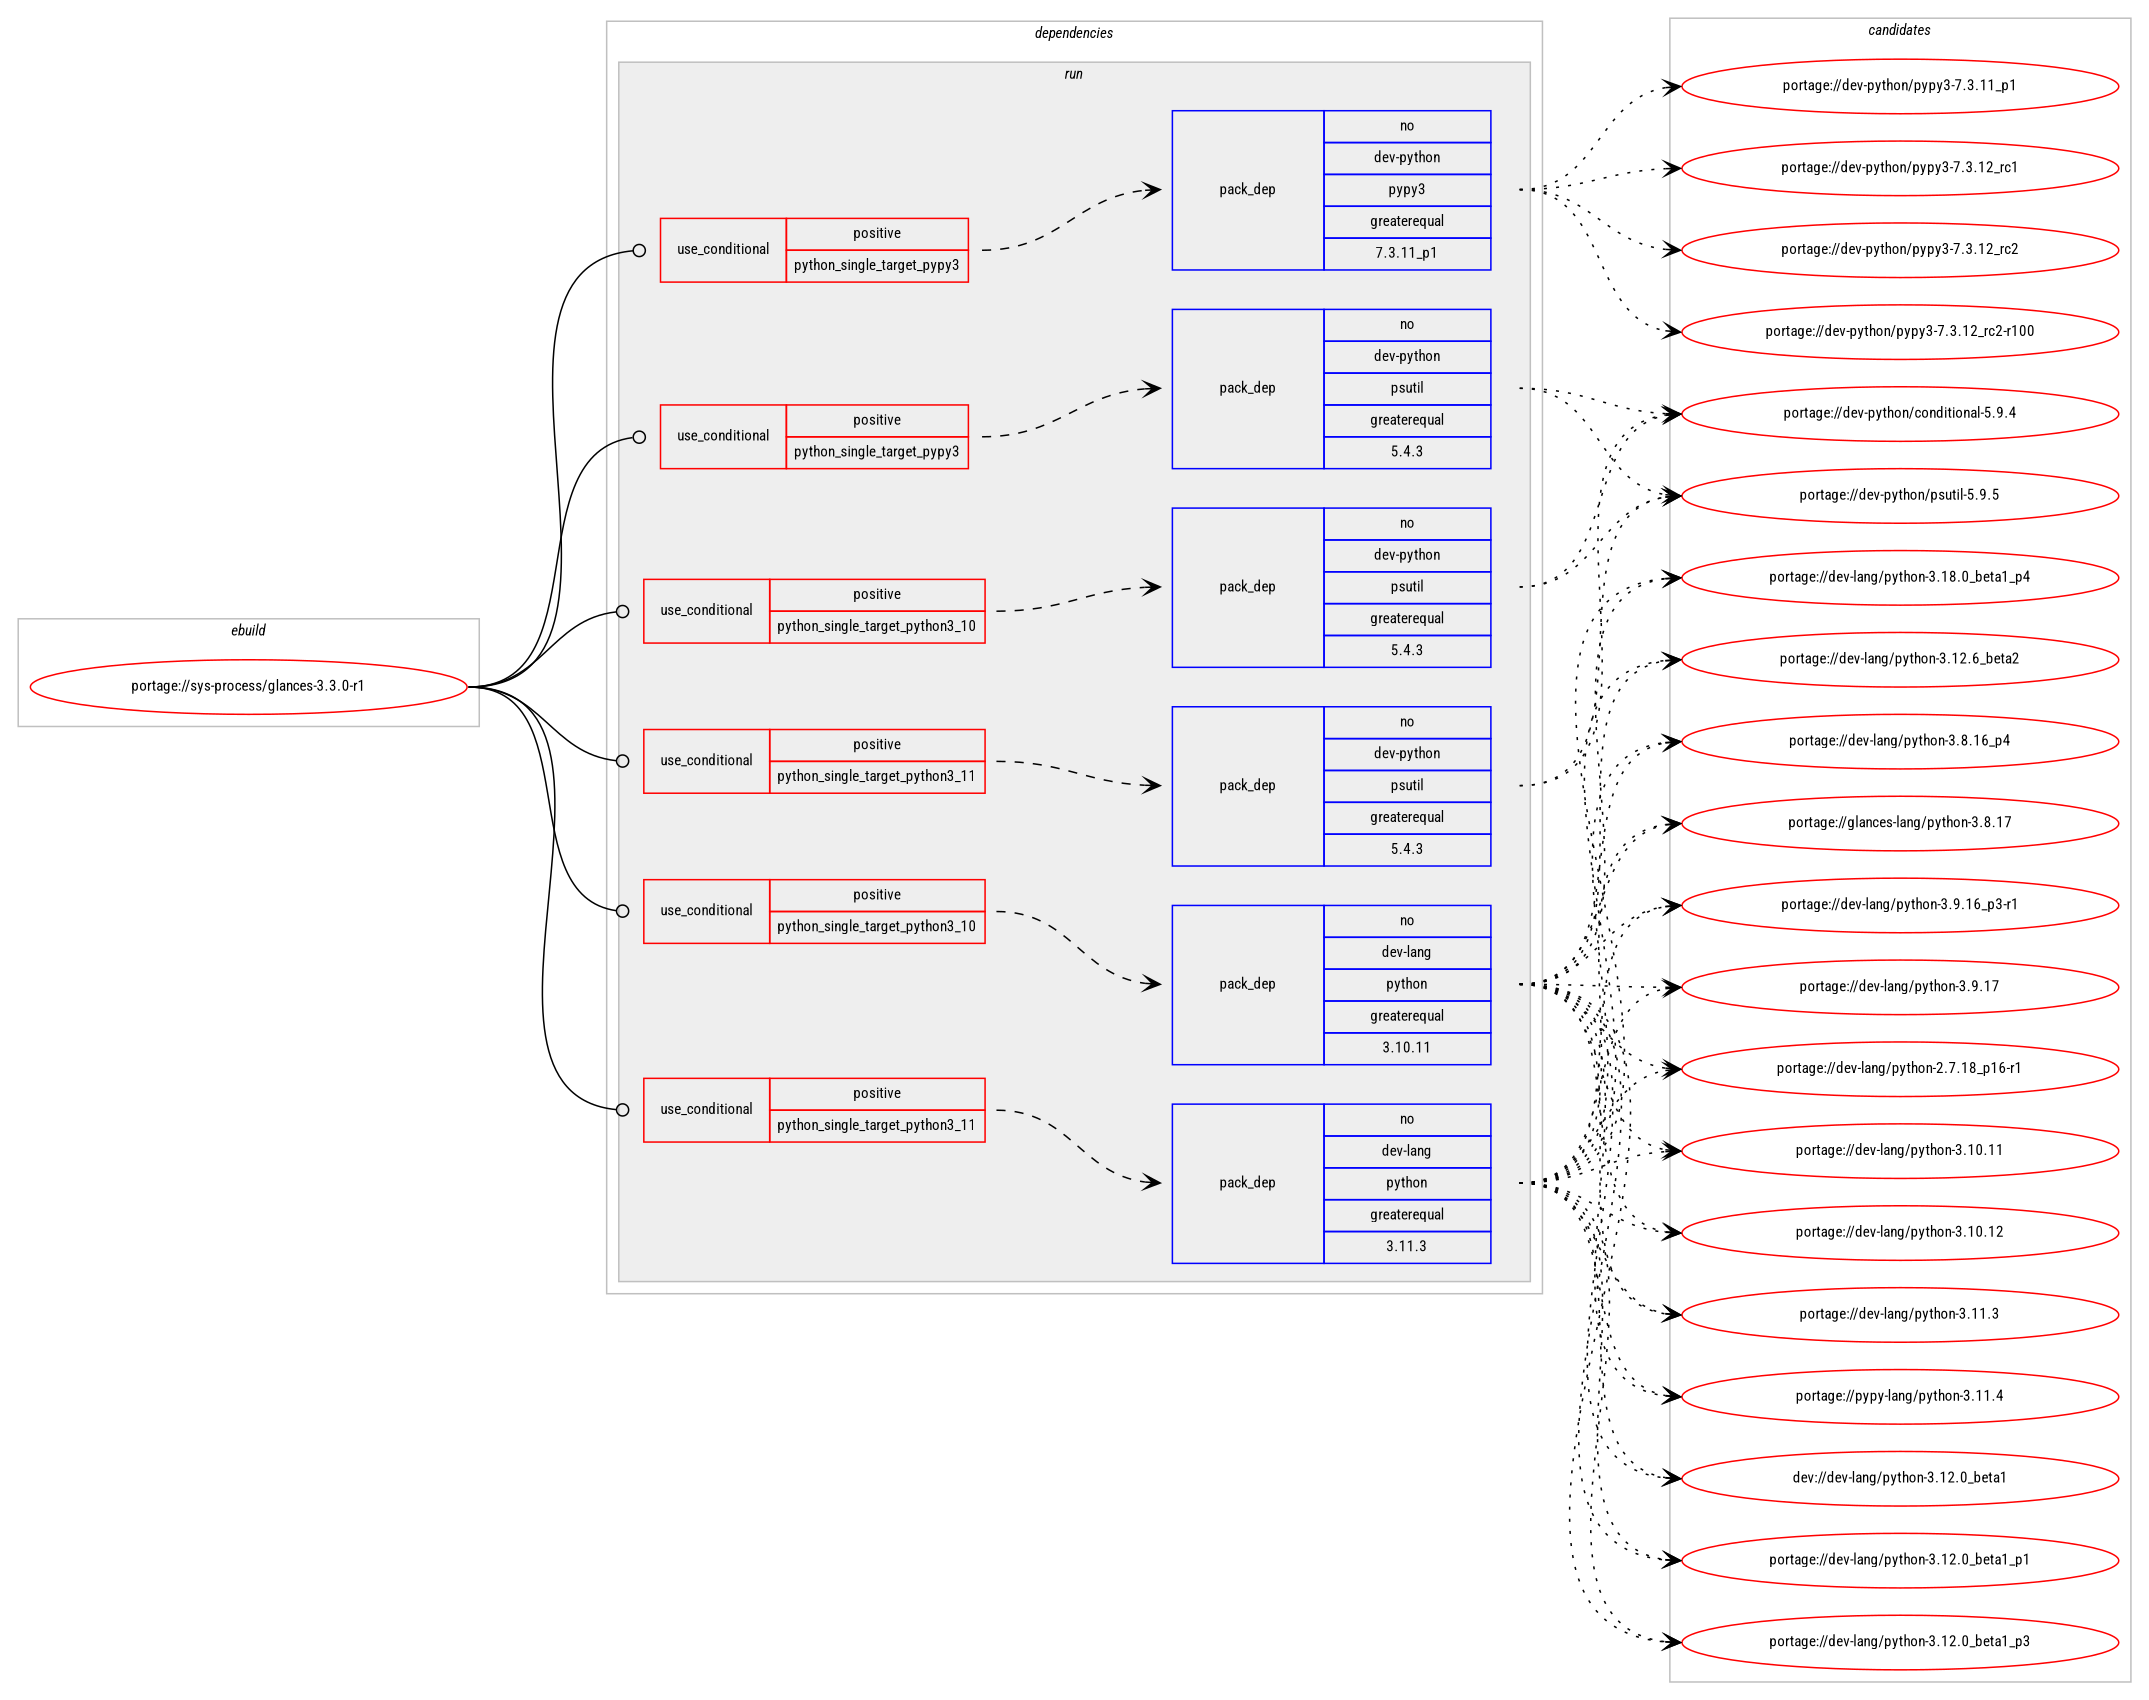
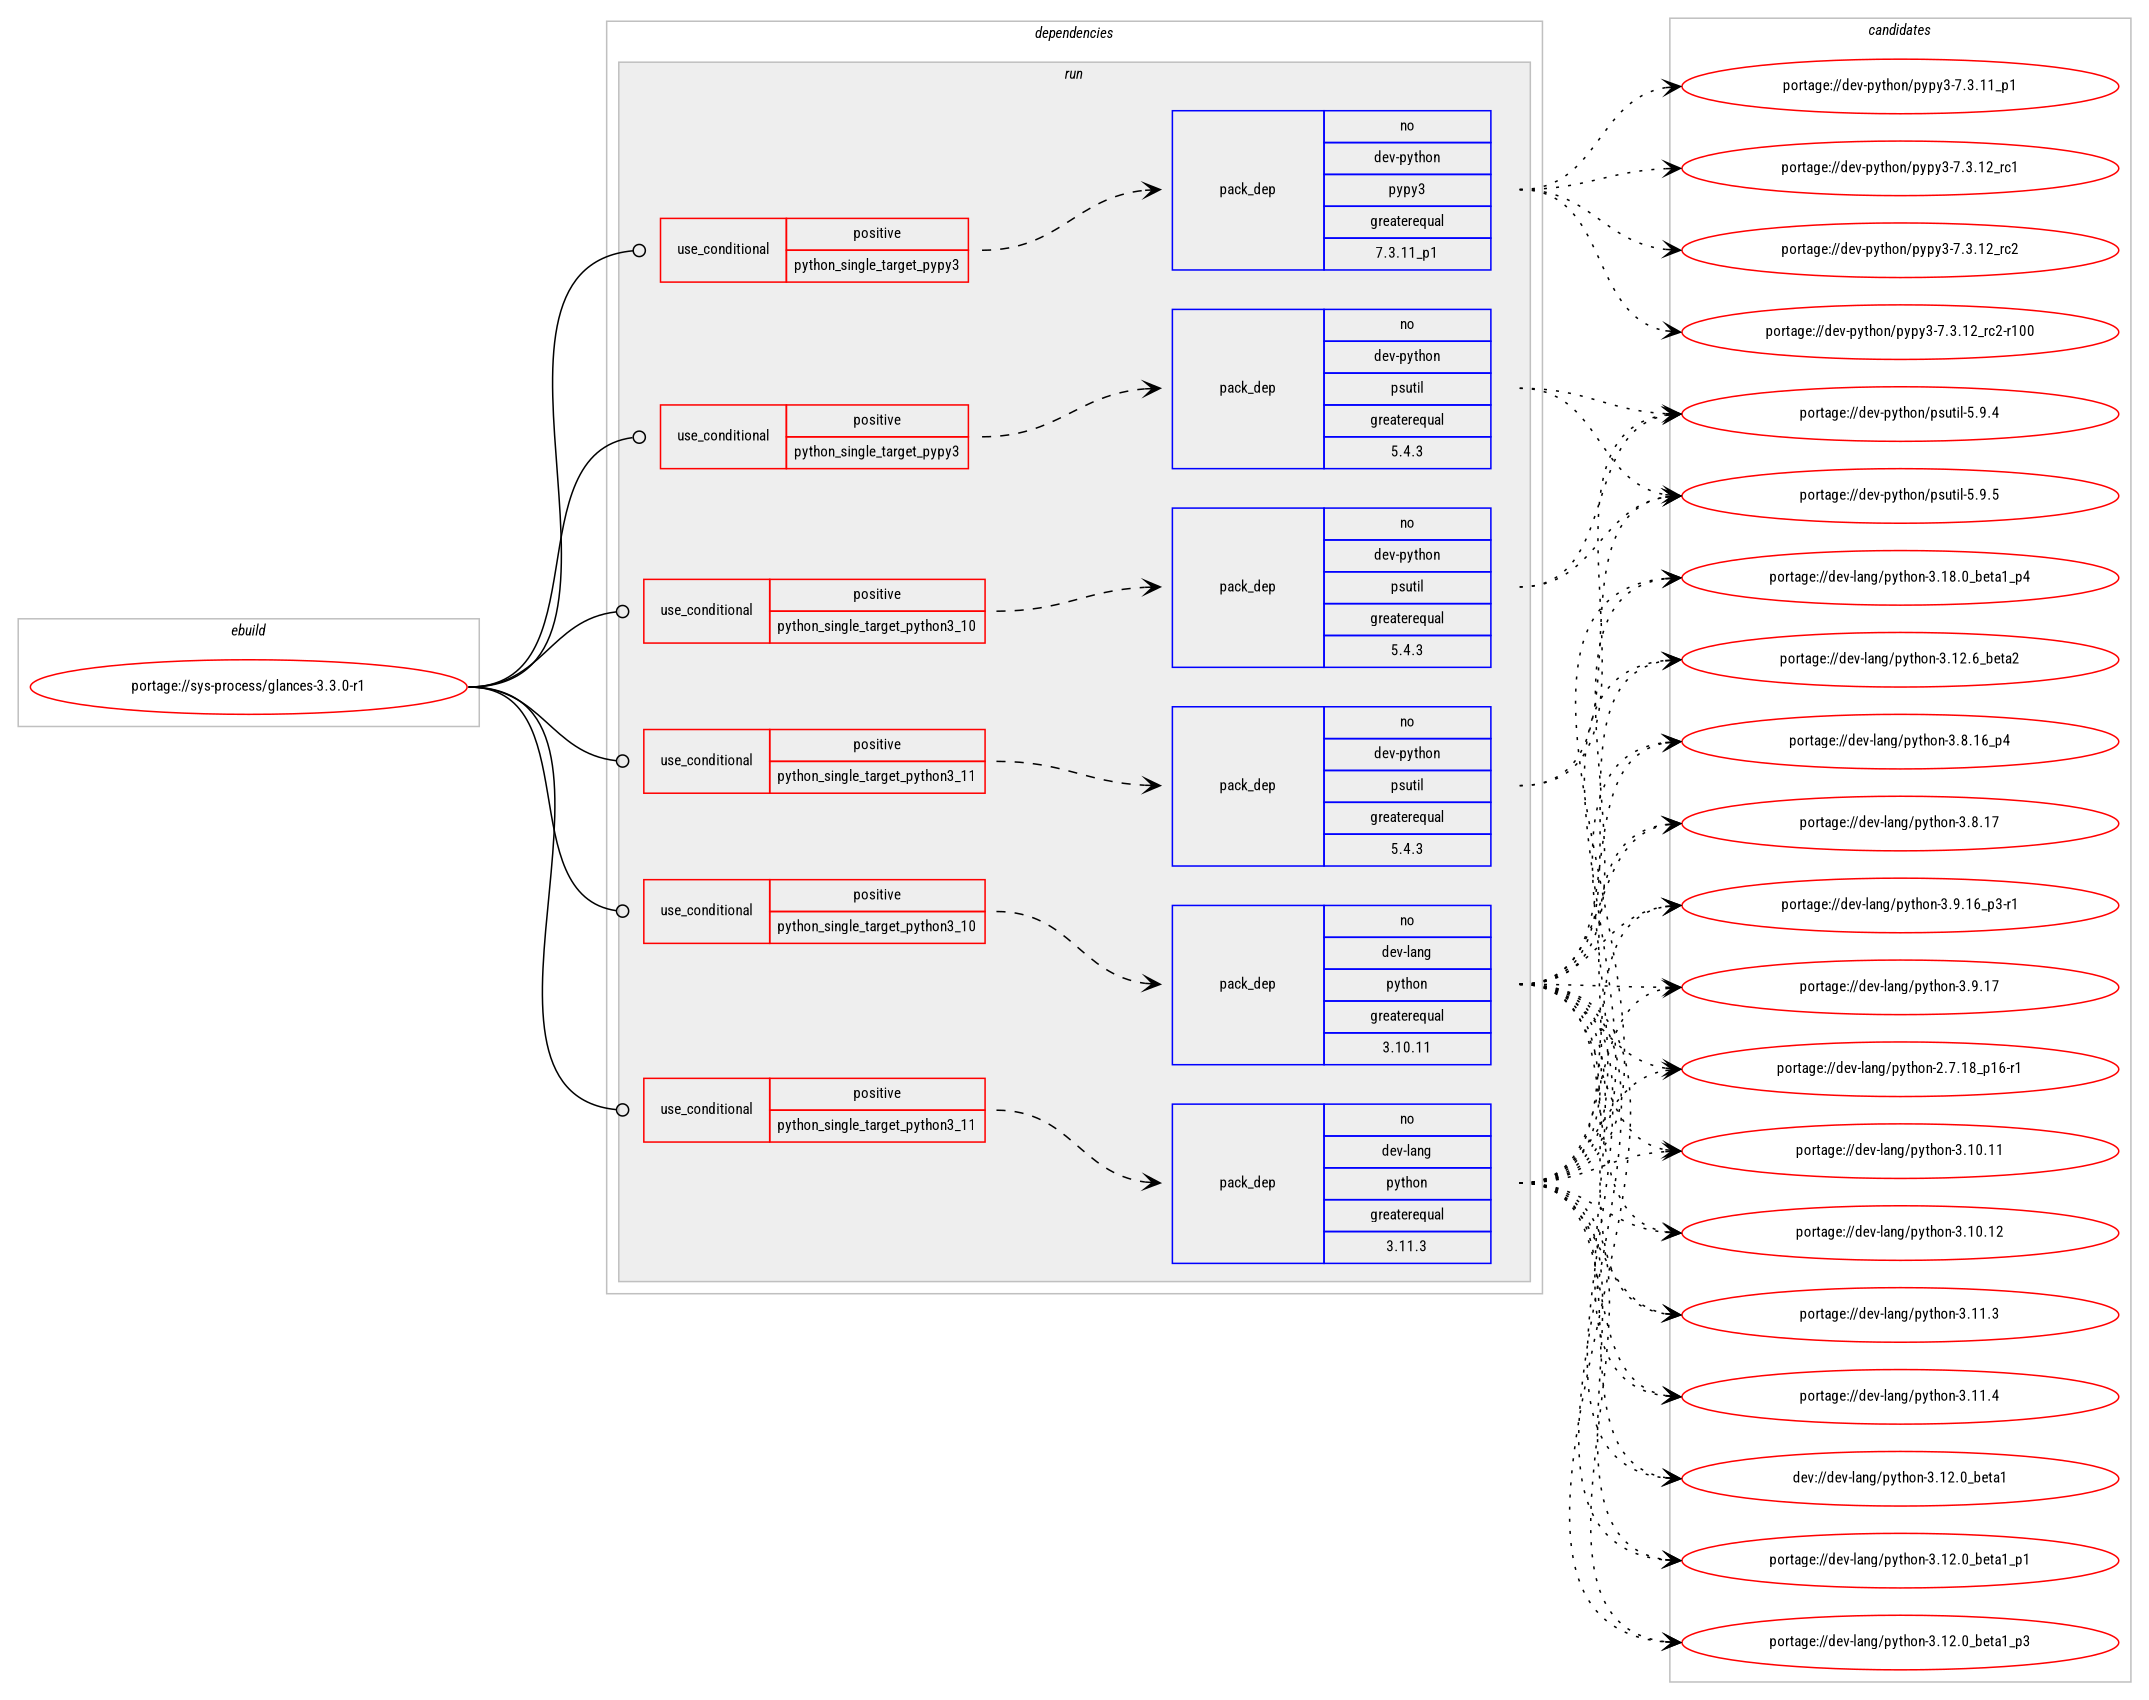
(1900, 414) -> (1900, 414)
(1900, 824) -> (1900, 824)
(1900, 1397) -> (1900, 1397)
